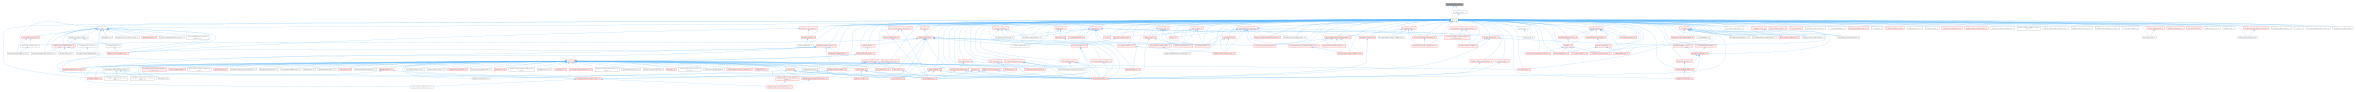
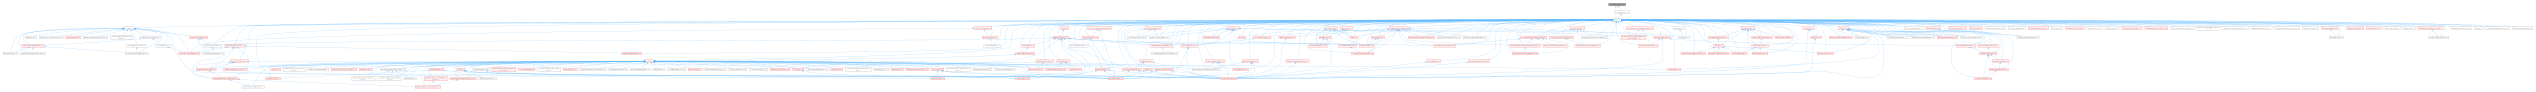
none -> (1449, 37)
